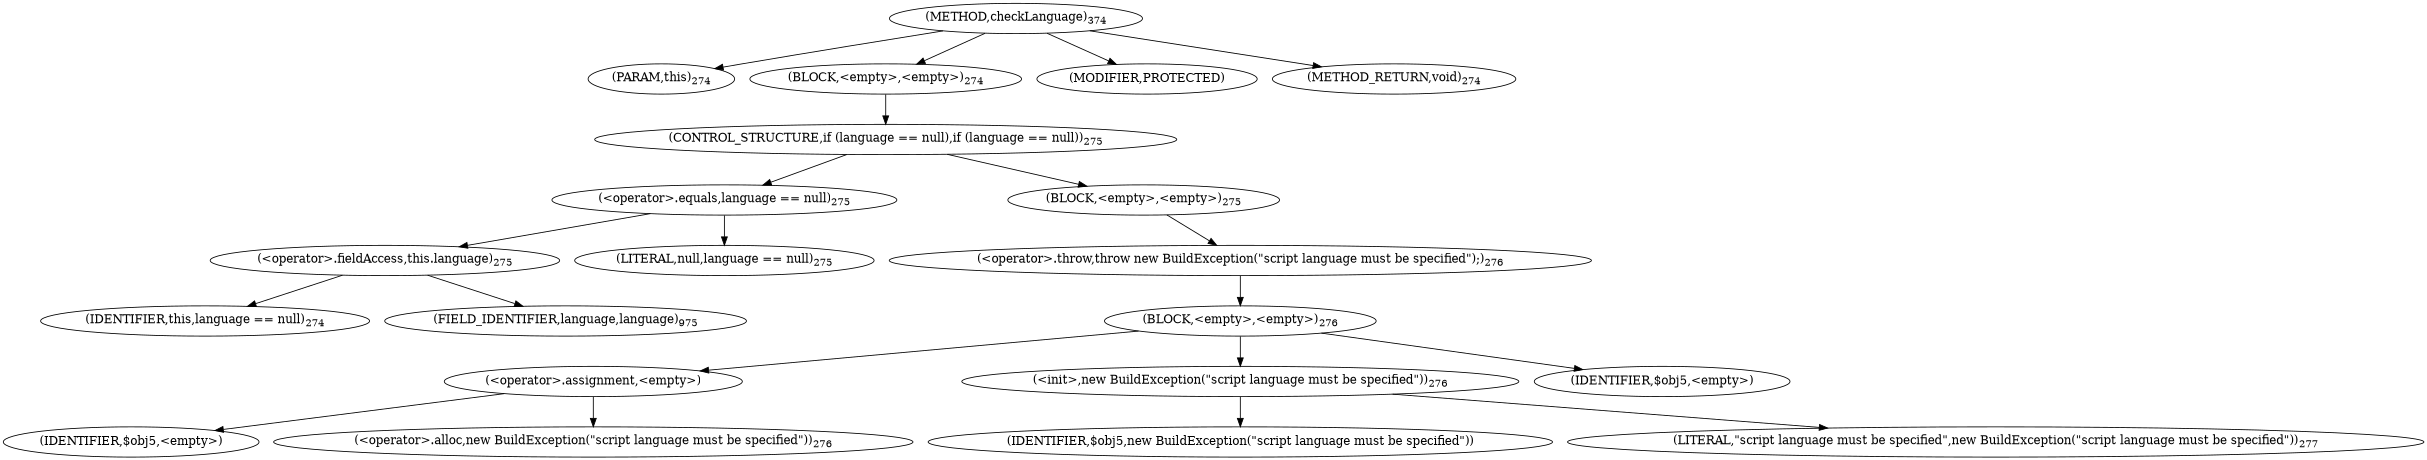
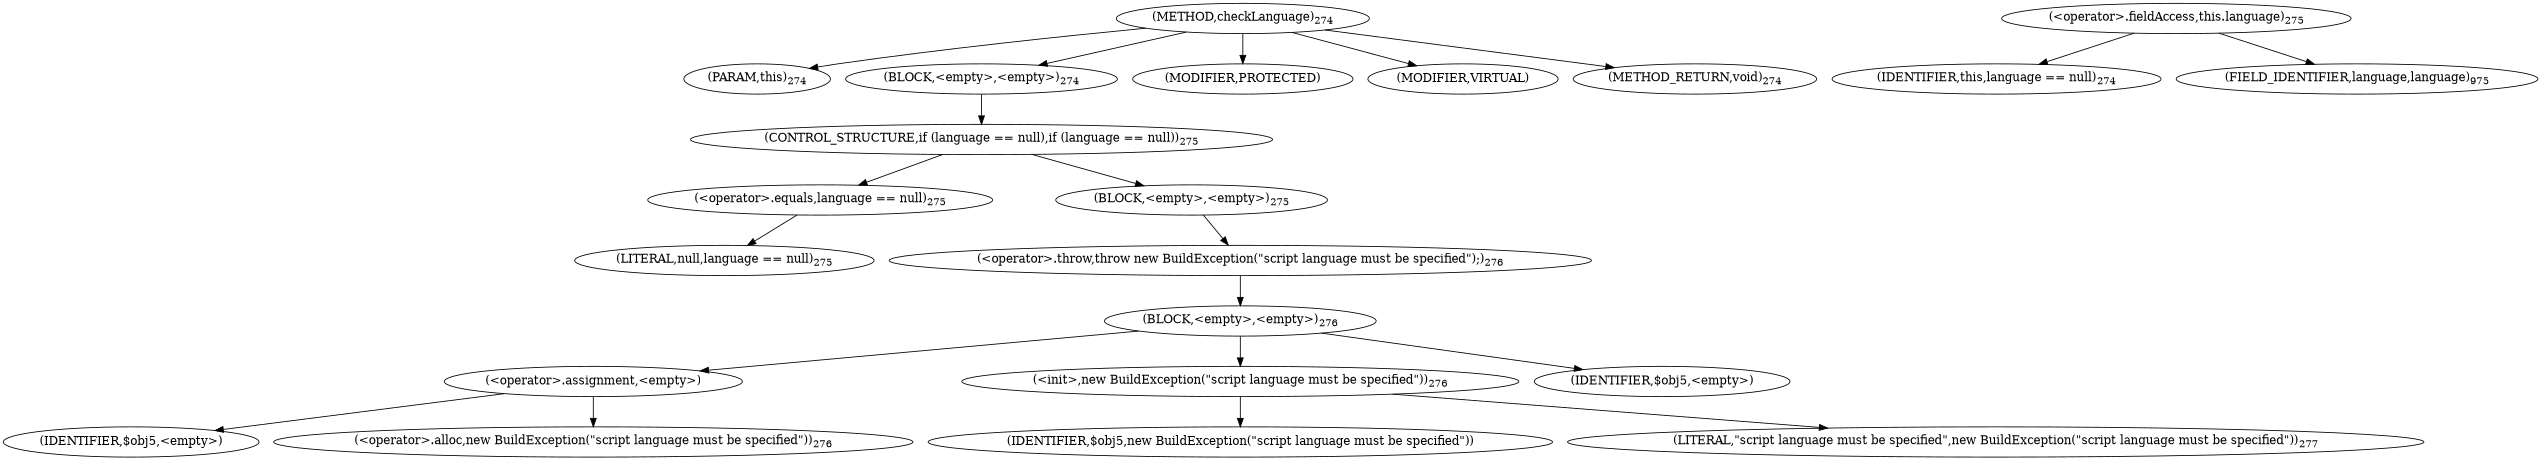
(1097, 17) -> (1324, 17)
none -> (1463, 79)
(559, 229) -> none
